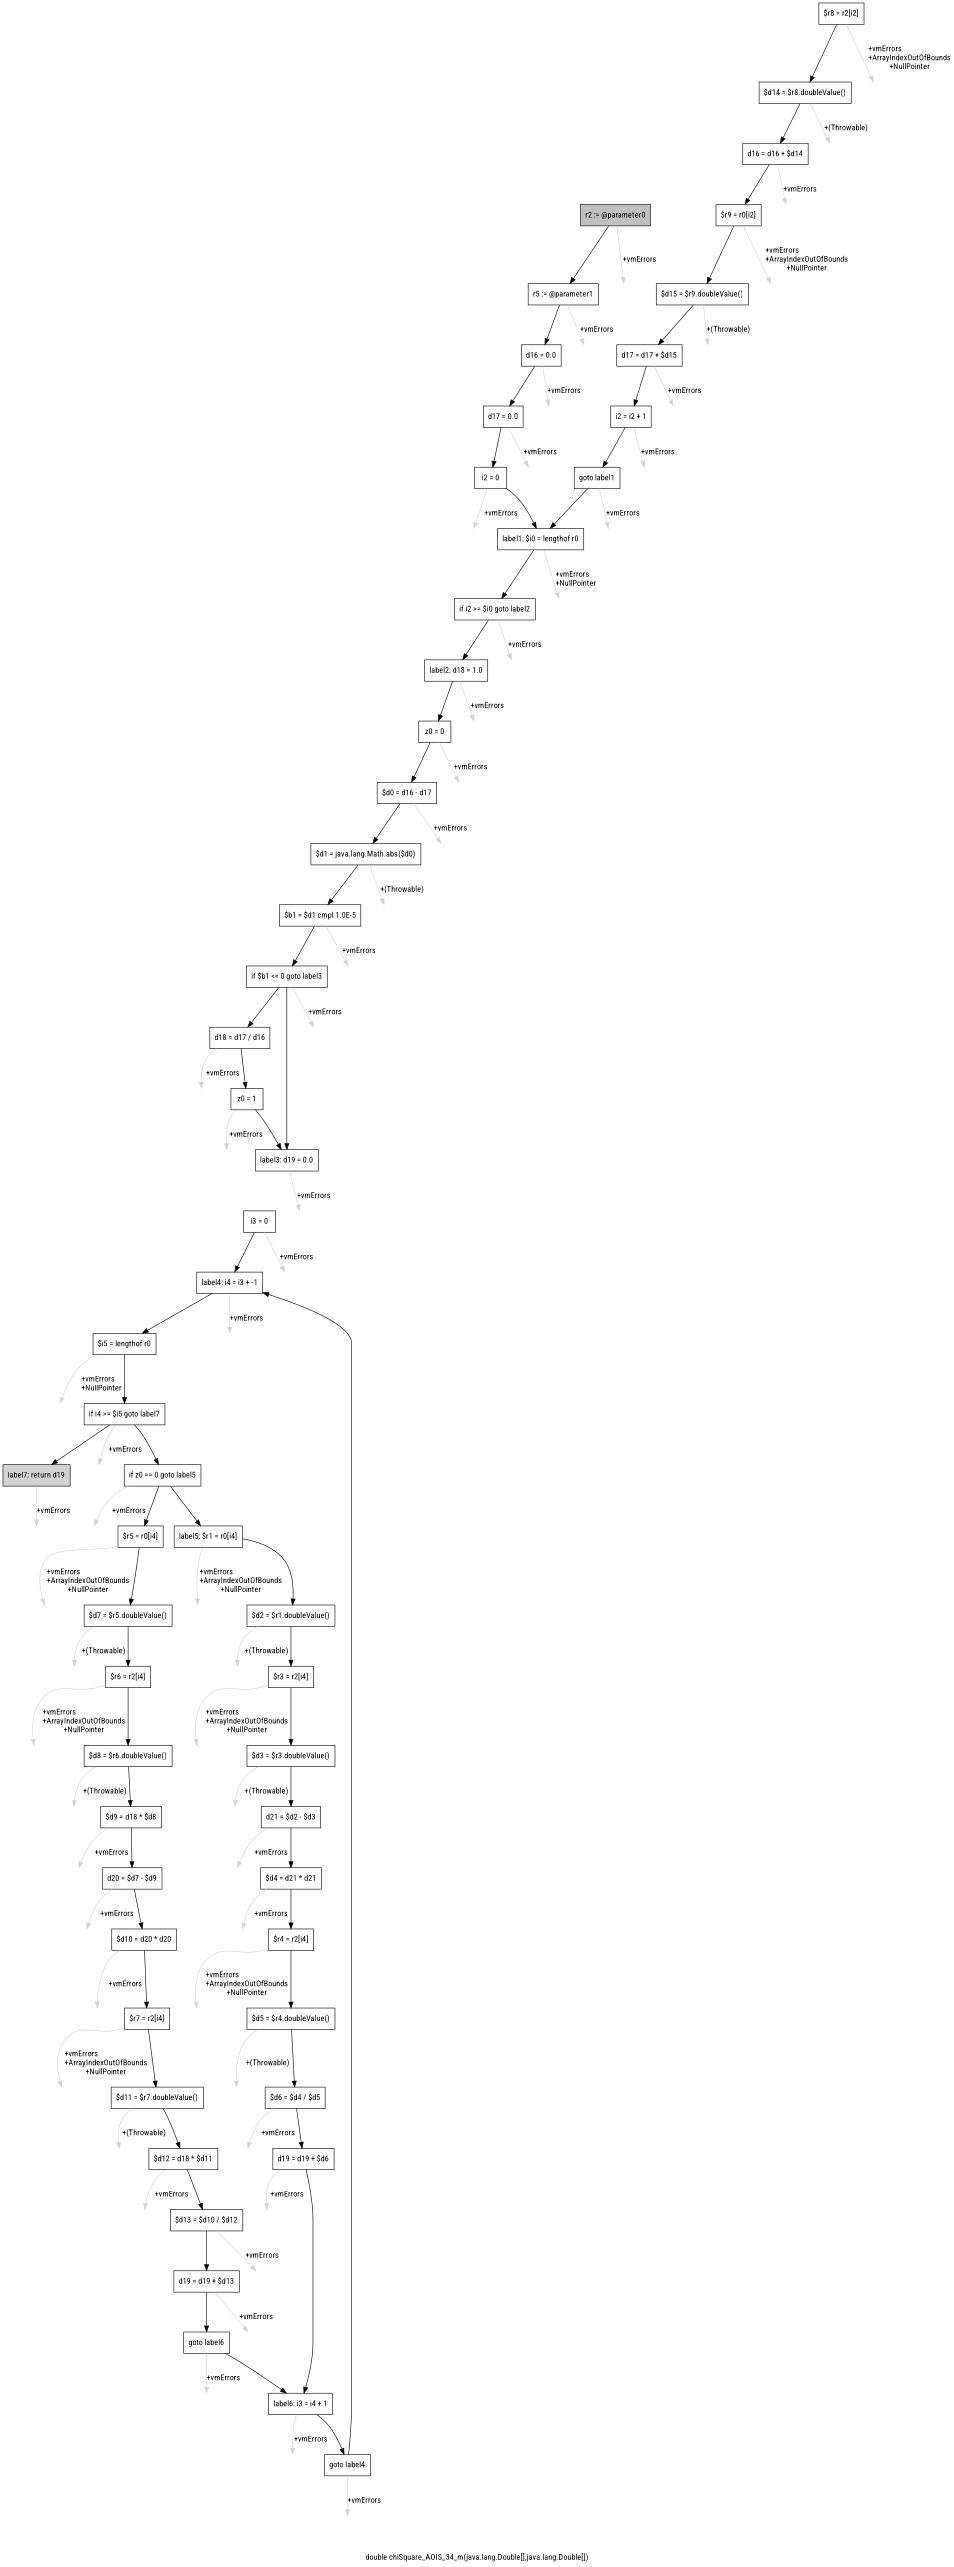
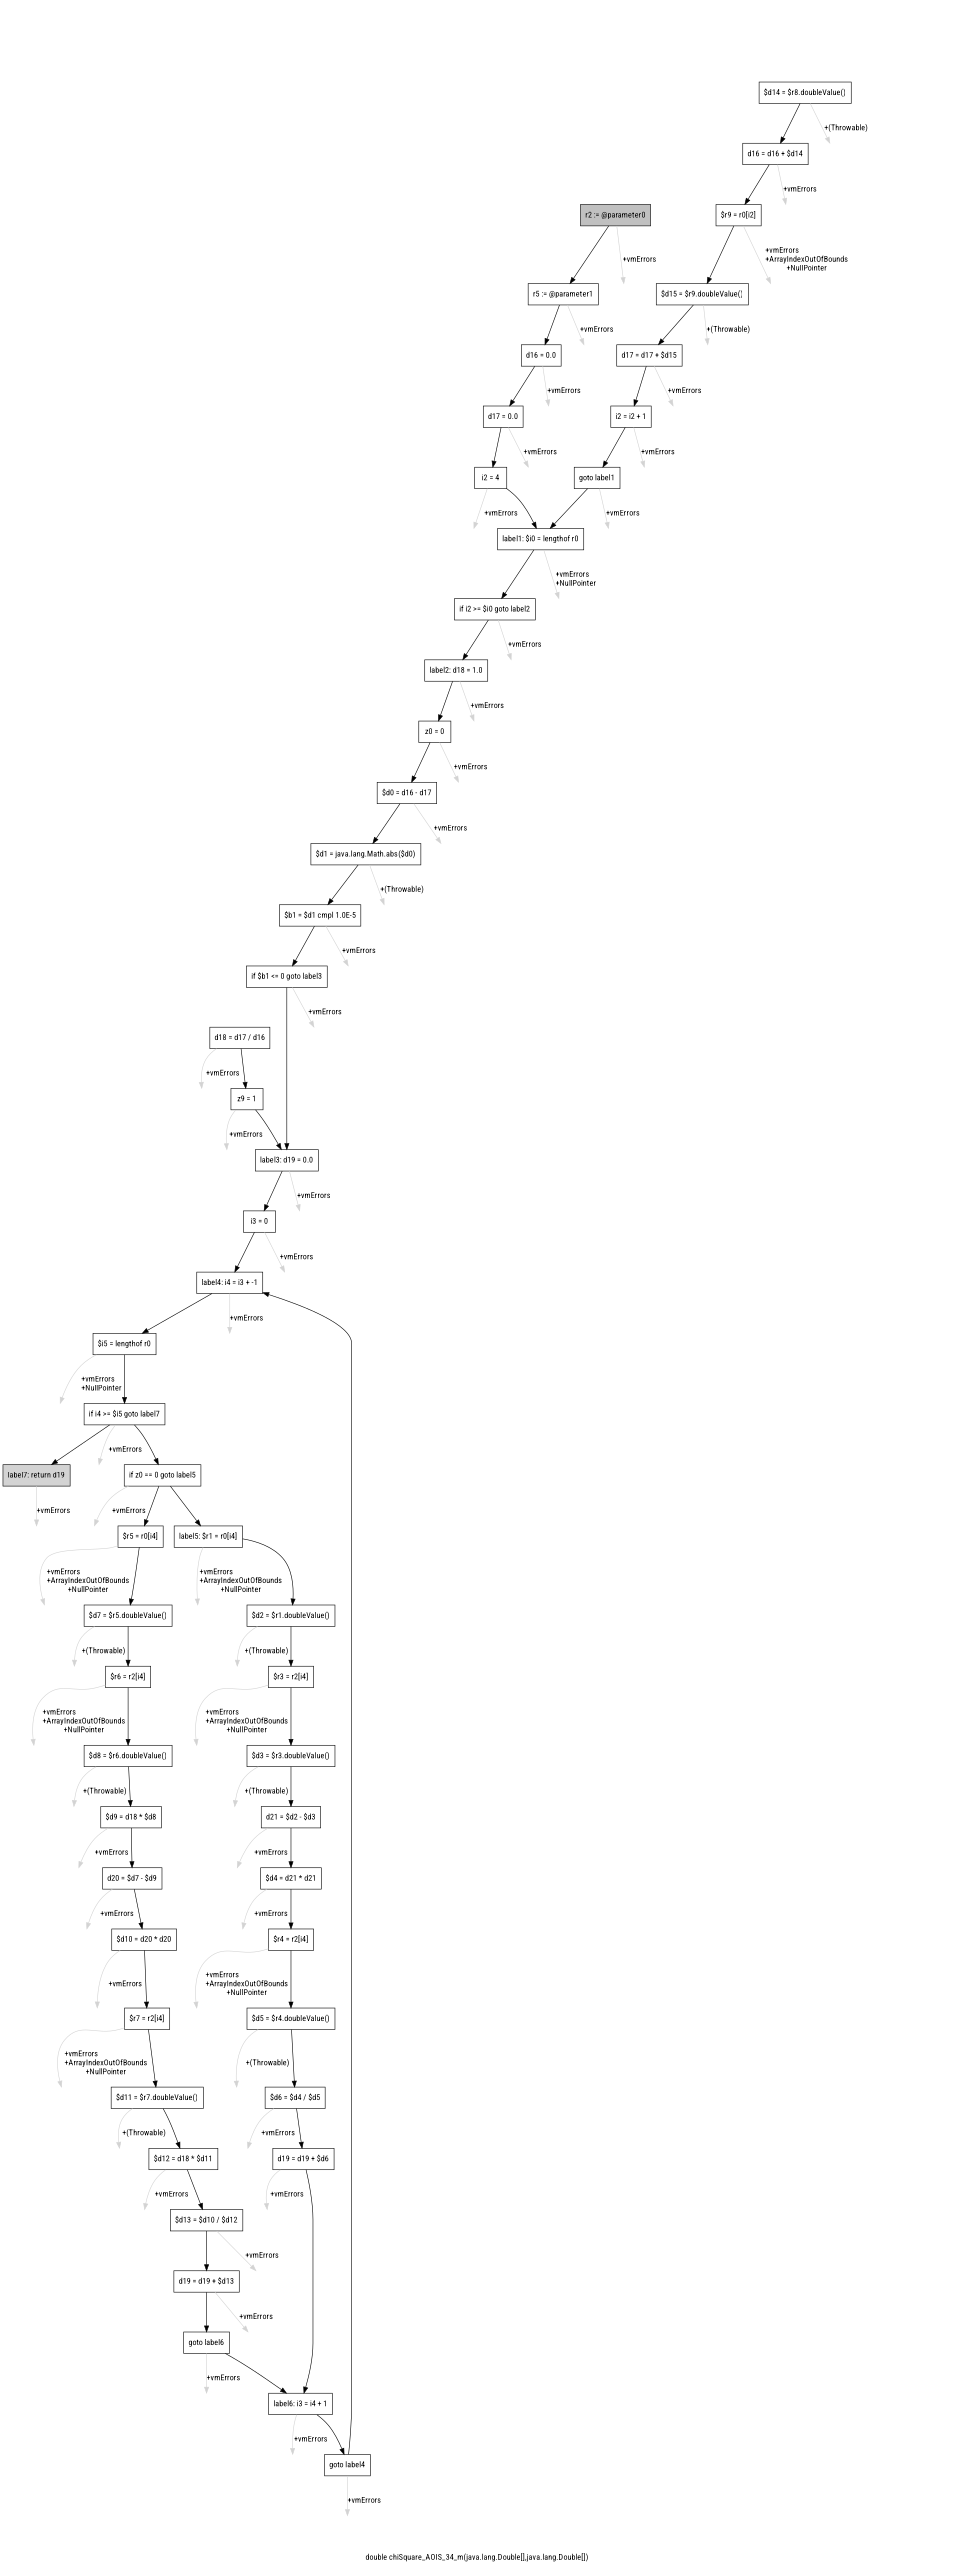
(841, 14) -> none
(491, 478) -> (491, 478)
(265, 1005) -> none
(247, 1099) -> (247, 1099)
none -> (274, 1188)
